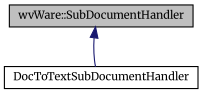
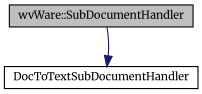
(94, 52) -> (109, 41)
